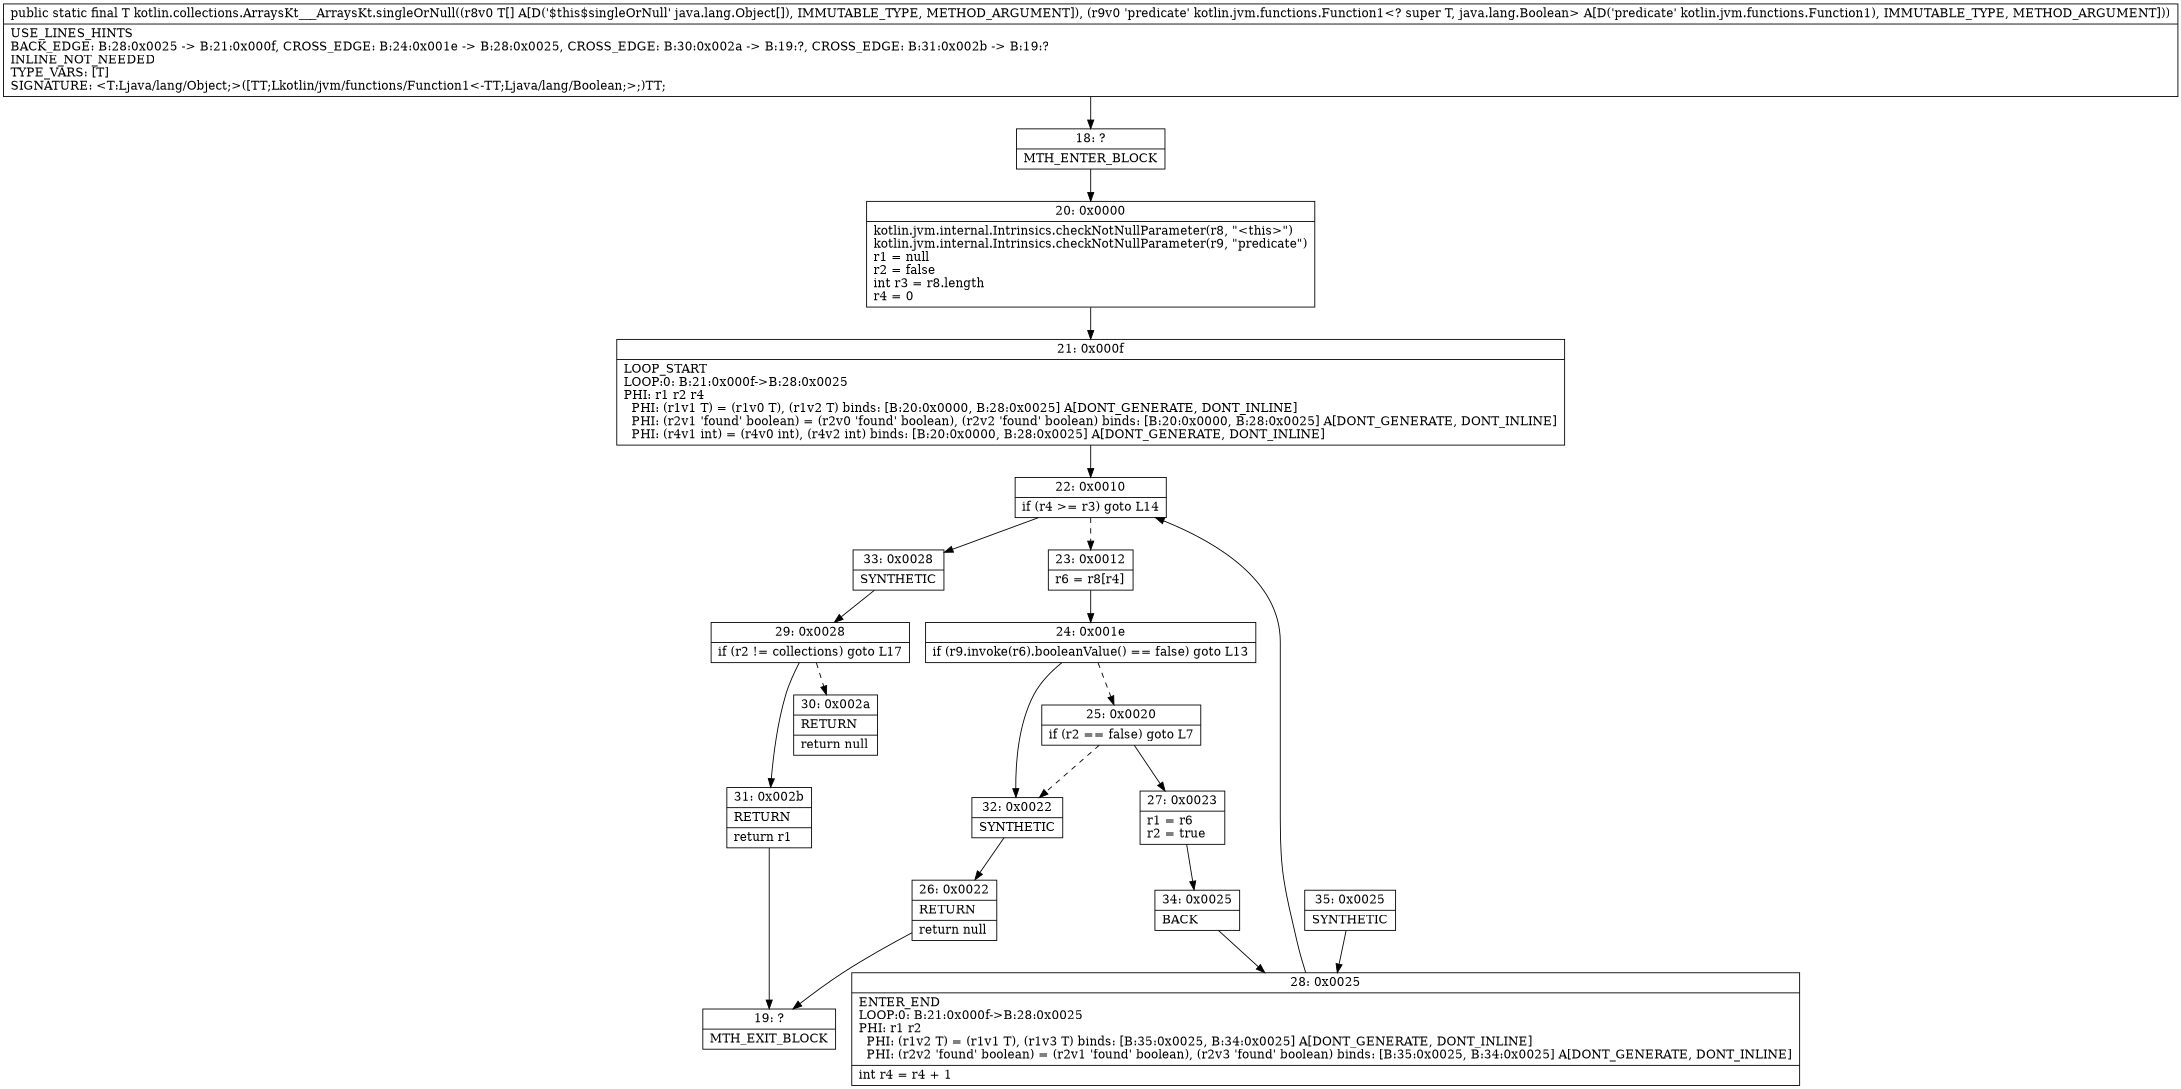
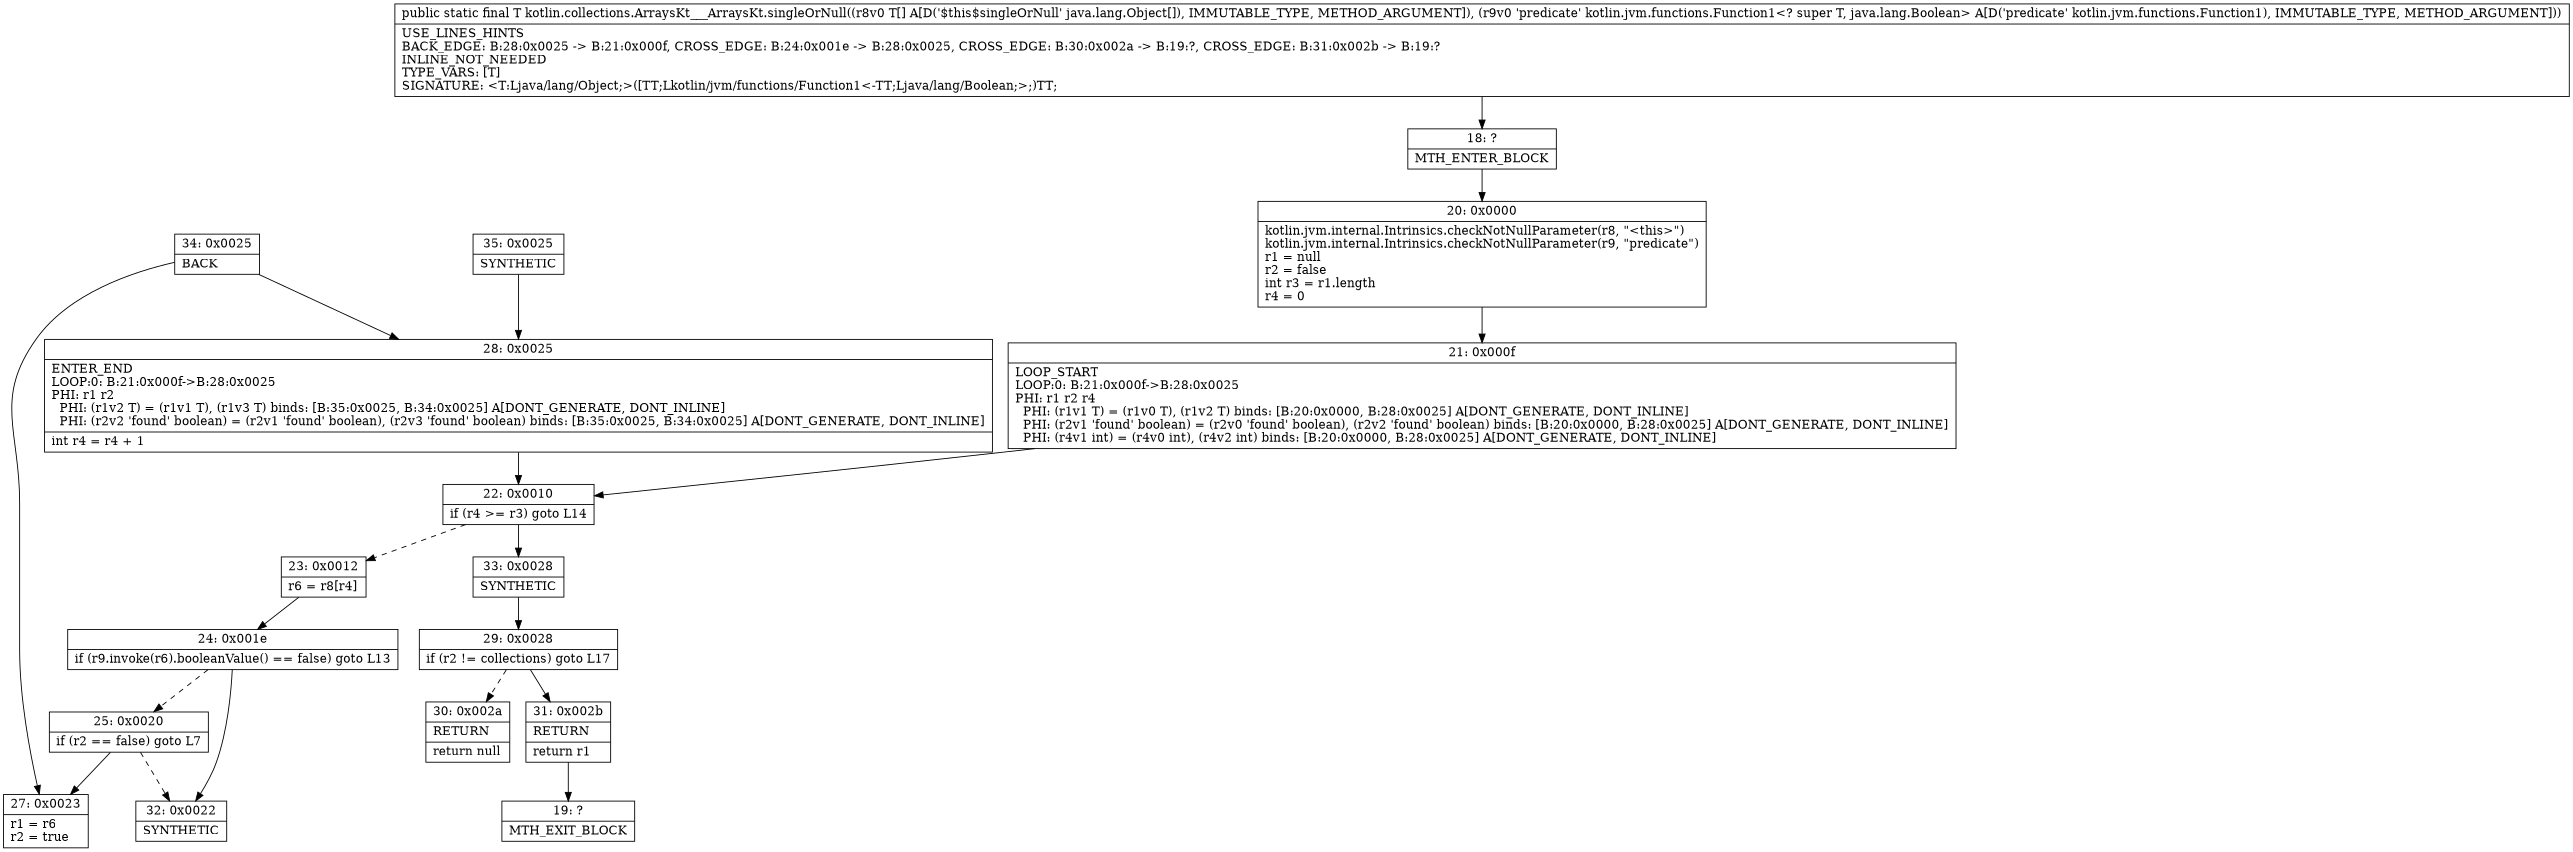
(929, 283) -> (1320, 283)
(1190, 863) -> (19, 479)
(954, 910) -> none
